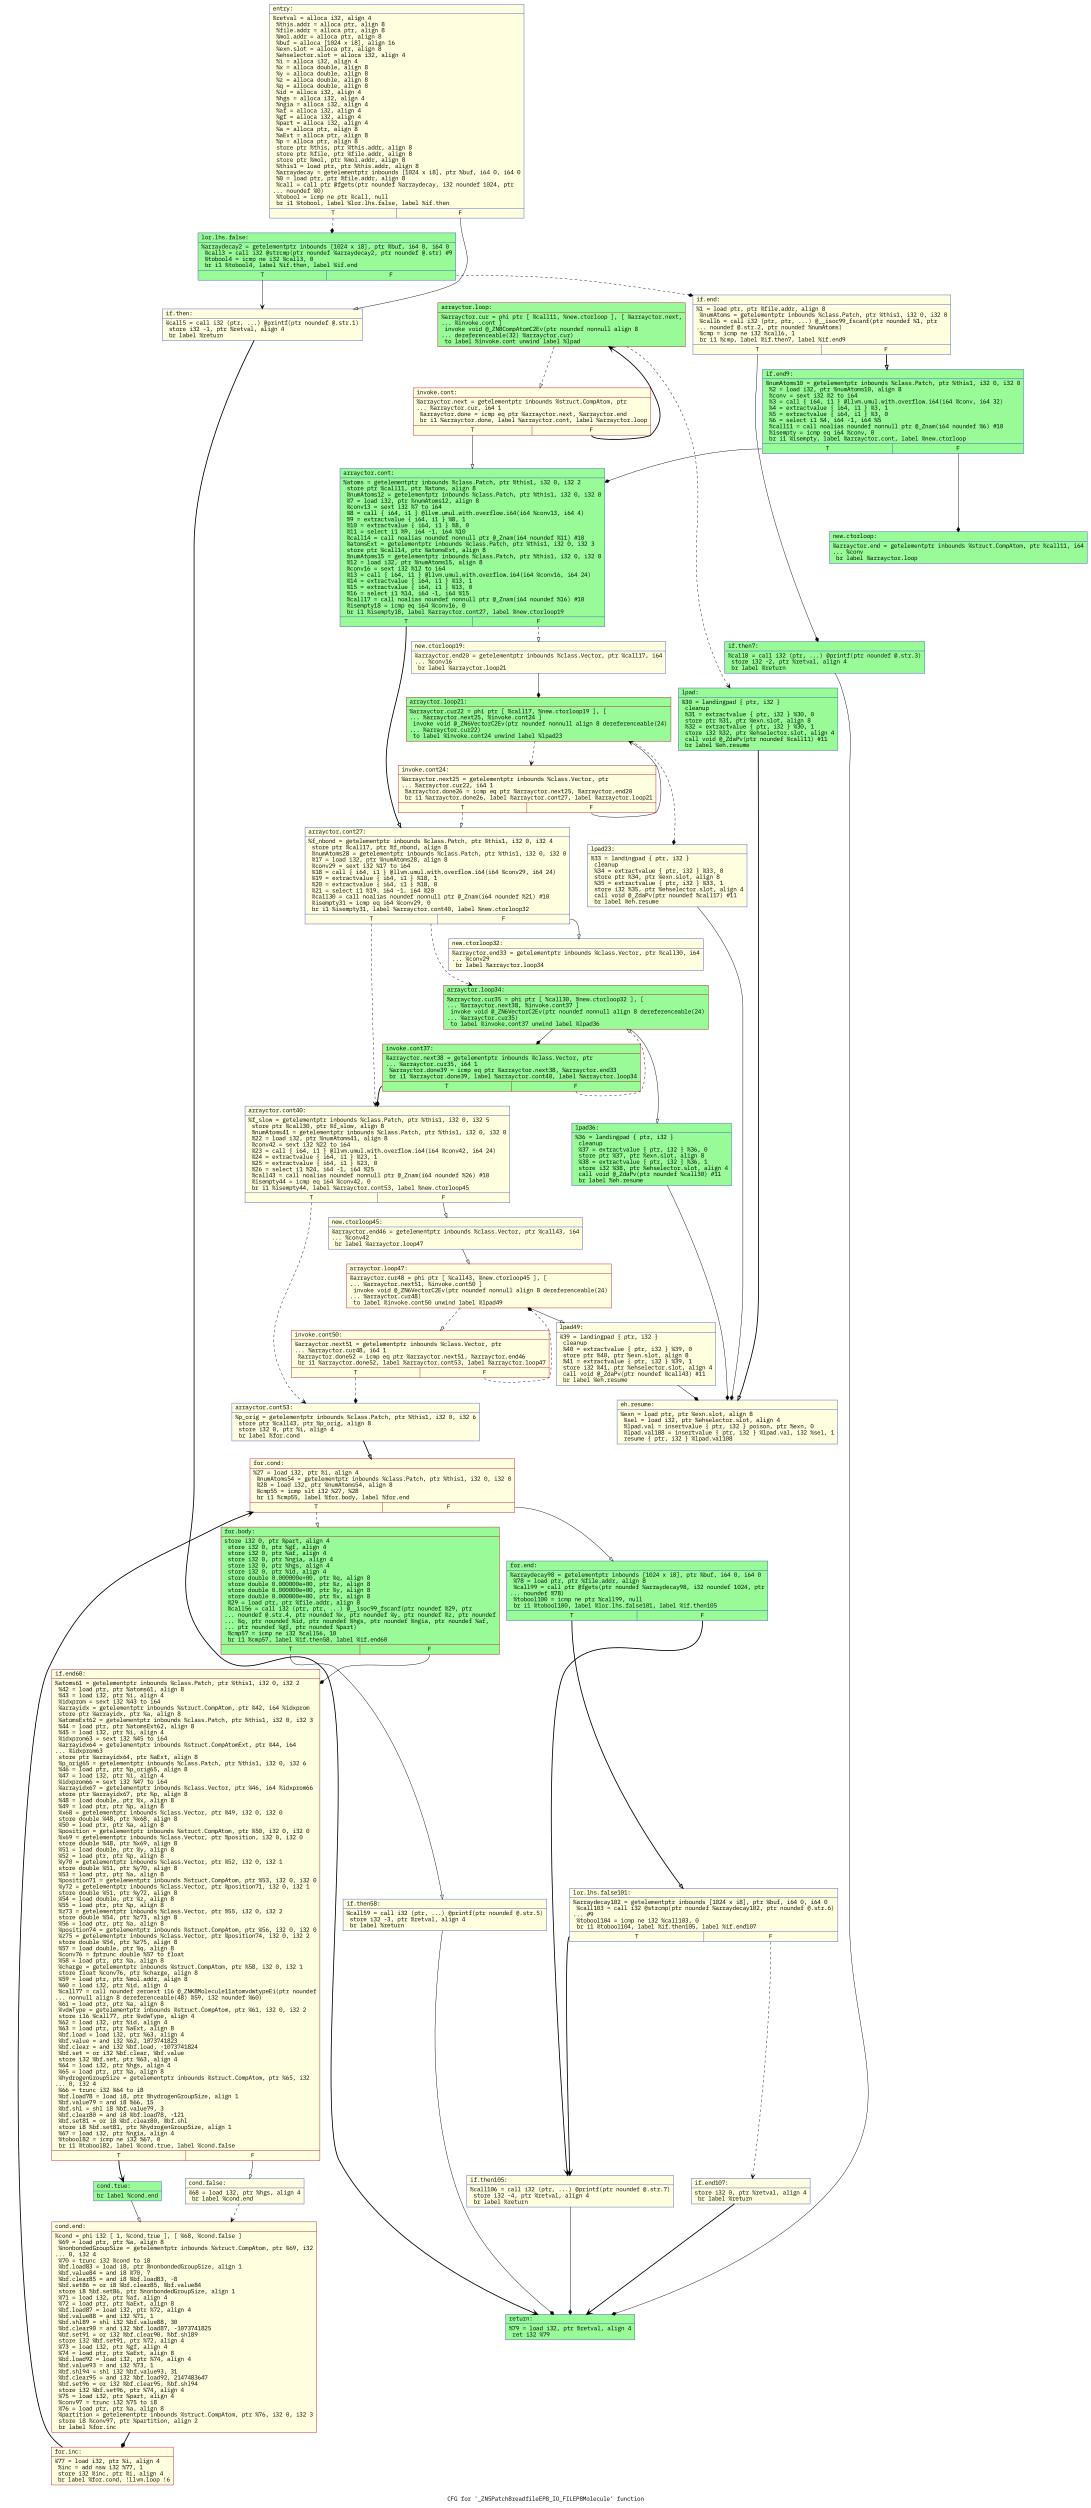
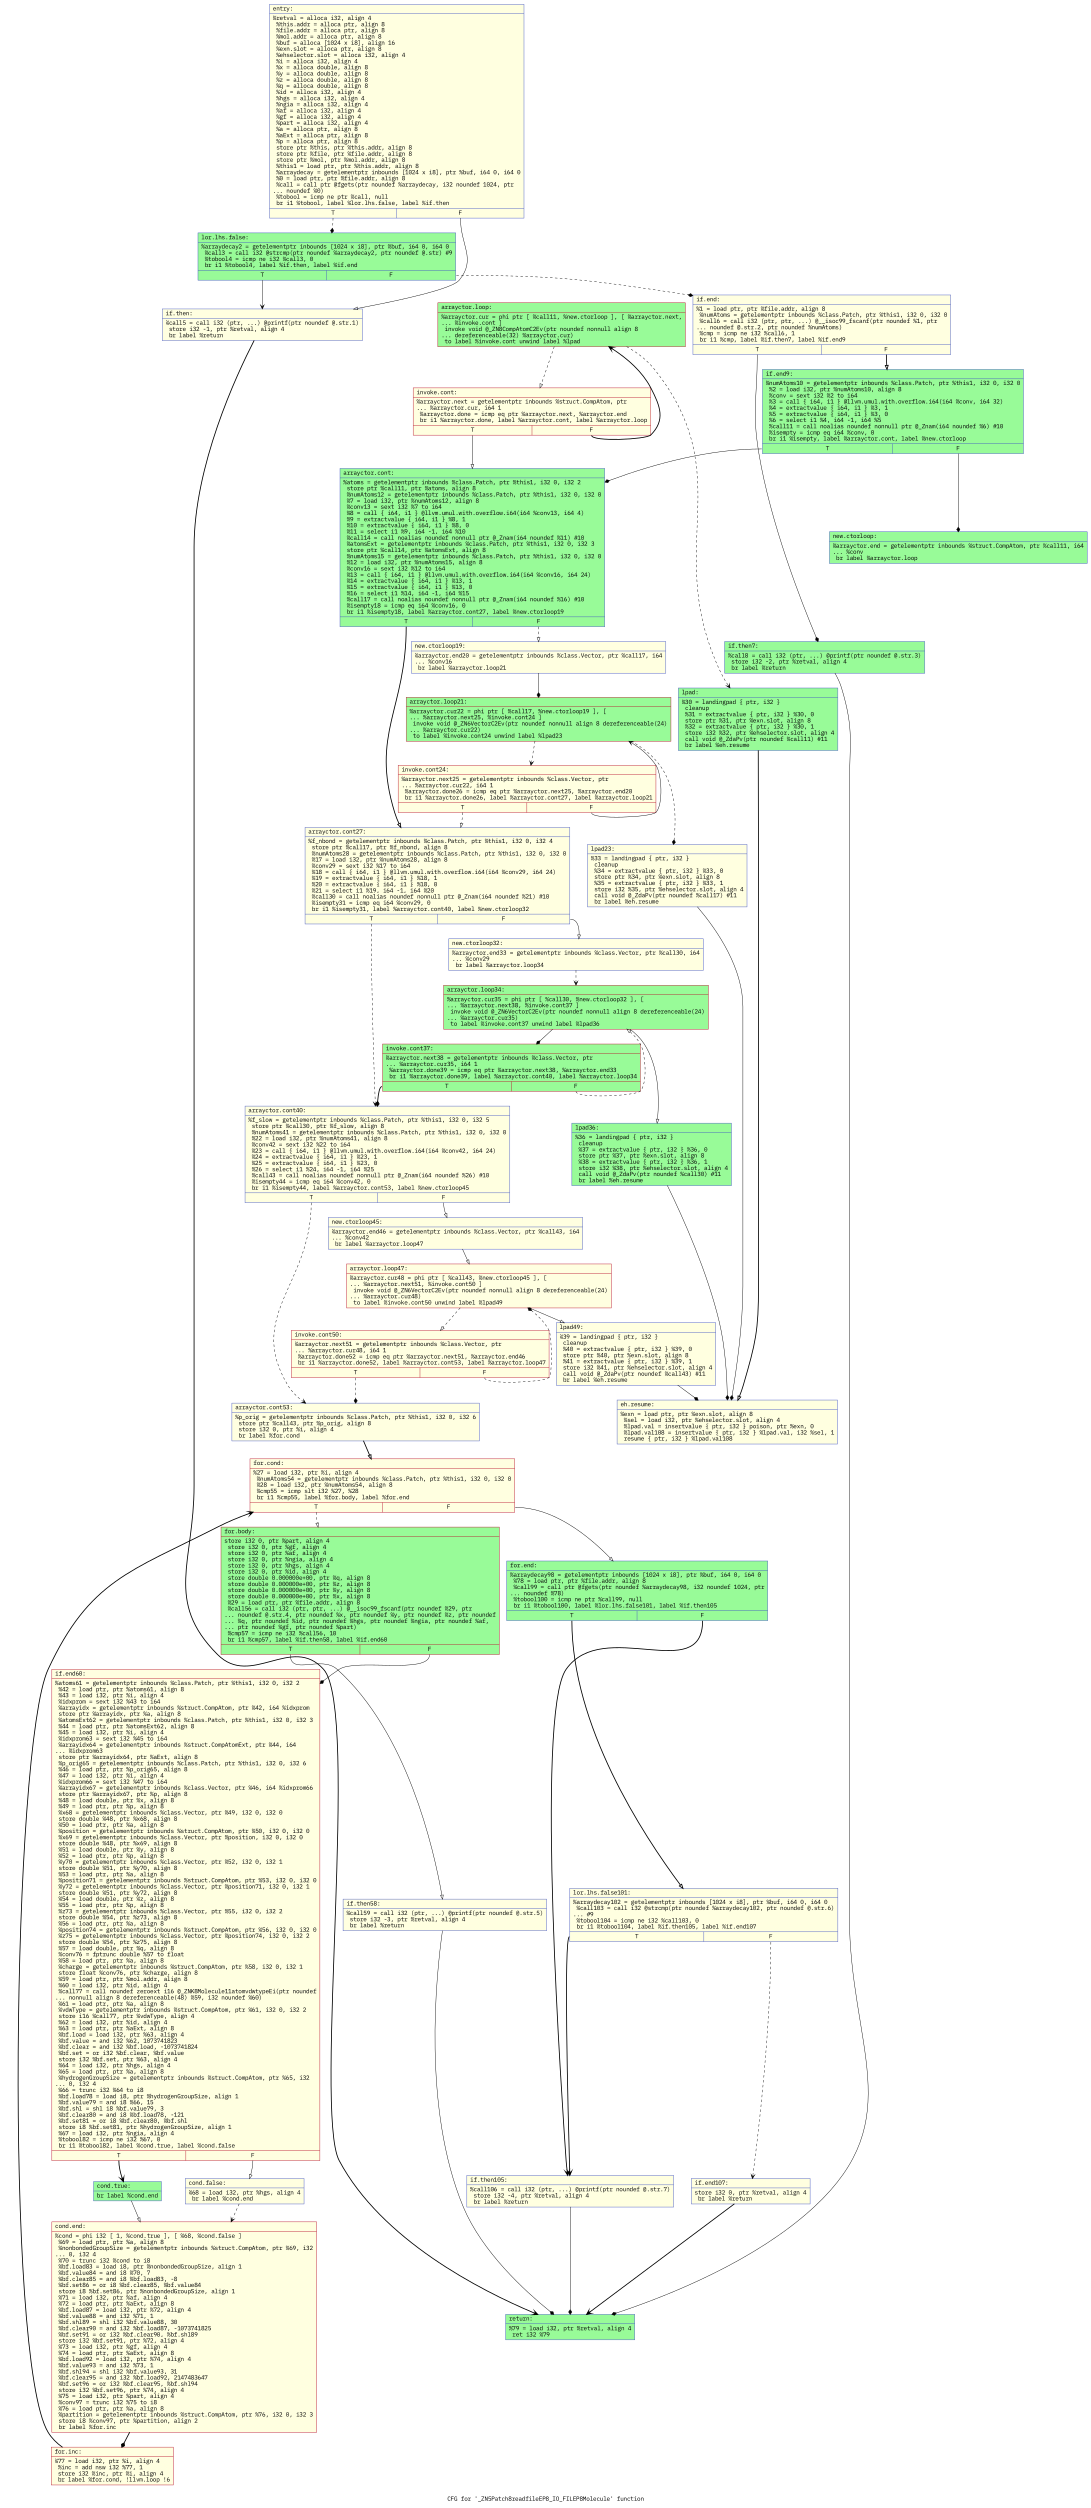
(439, 961) -> (576, 976)
